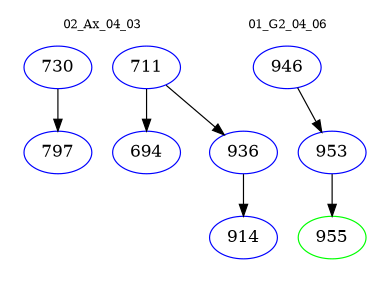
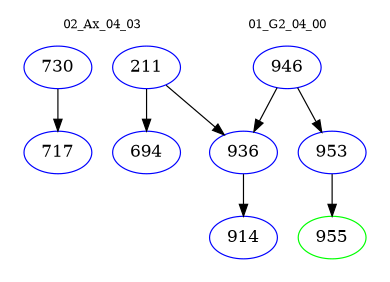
(288, 25) -> (288, 25)
(147, 67) -> (147, 67)
none -> (268, 104)
(58, 152) -> (58, 152)
